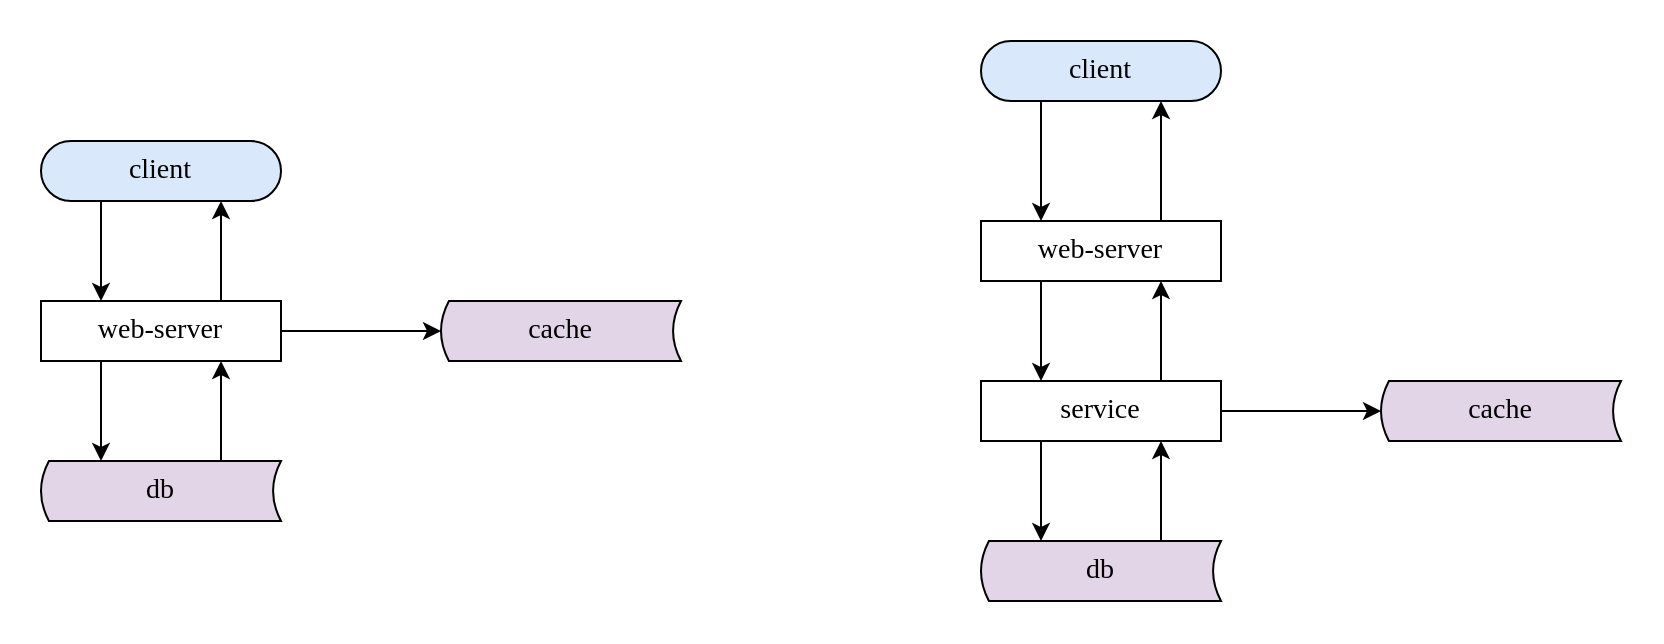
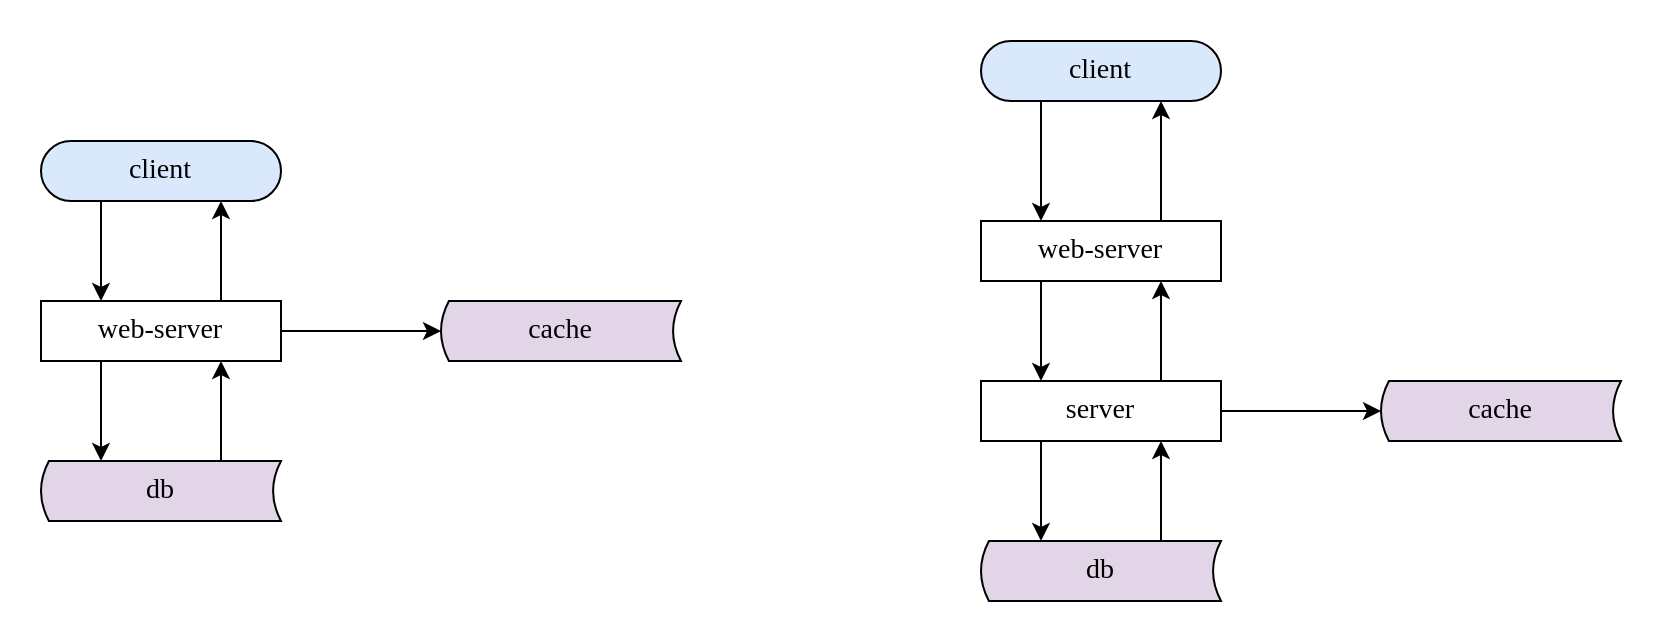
(1101, 411) -> (1101, 411)
